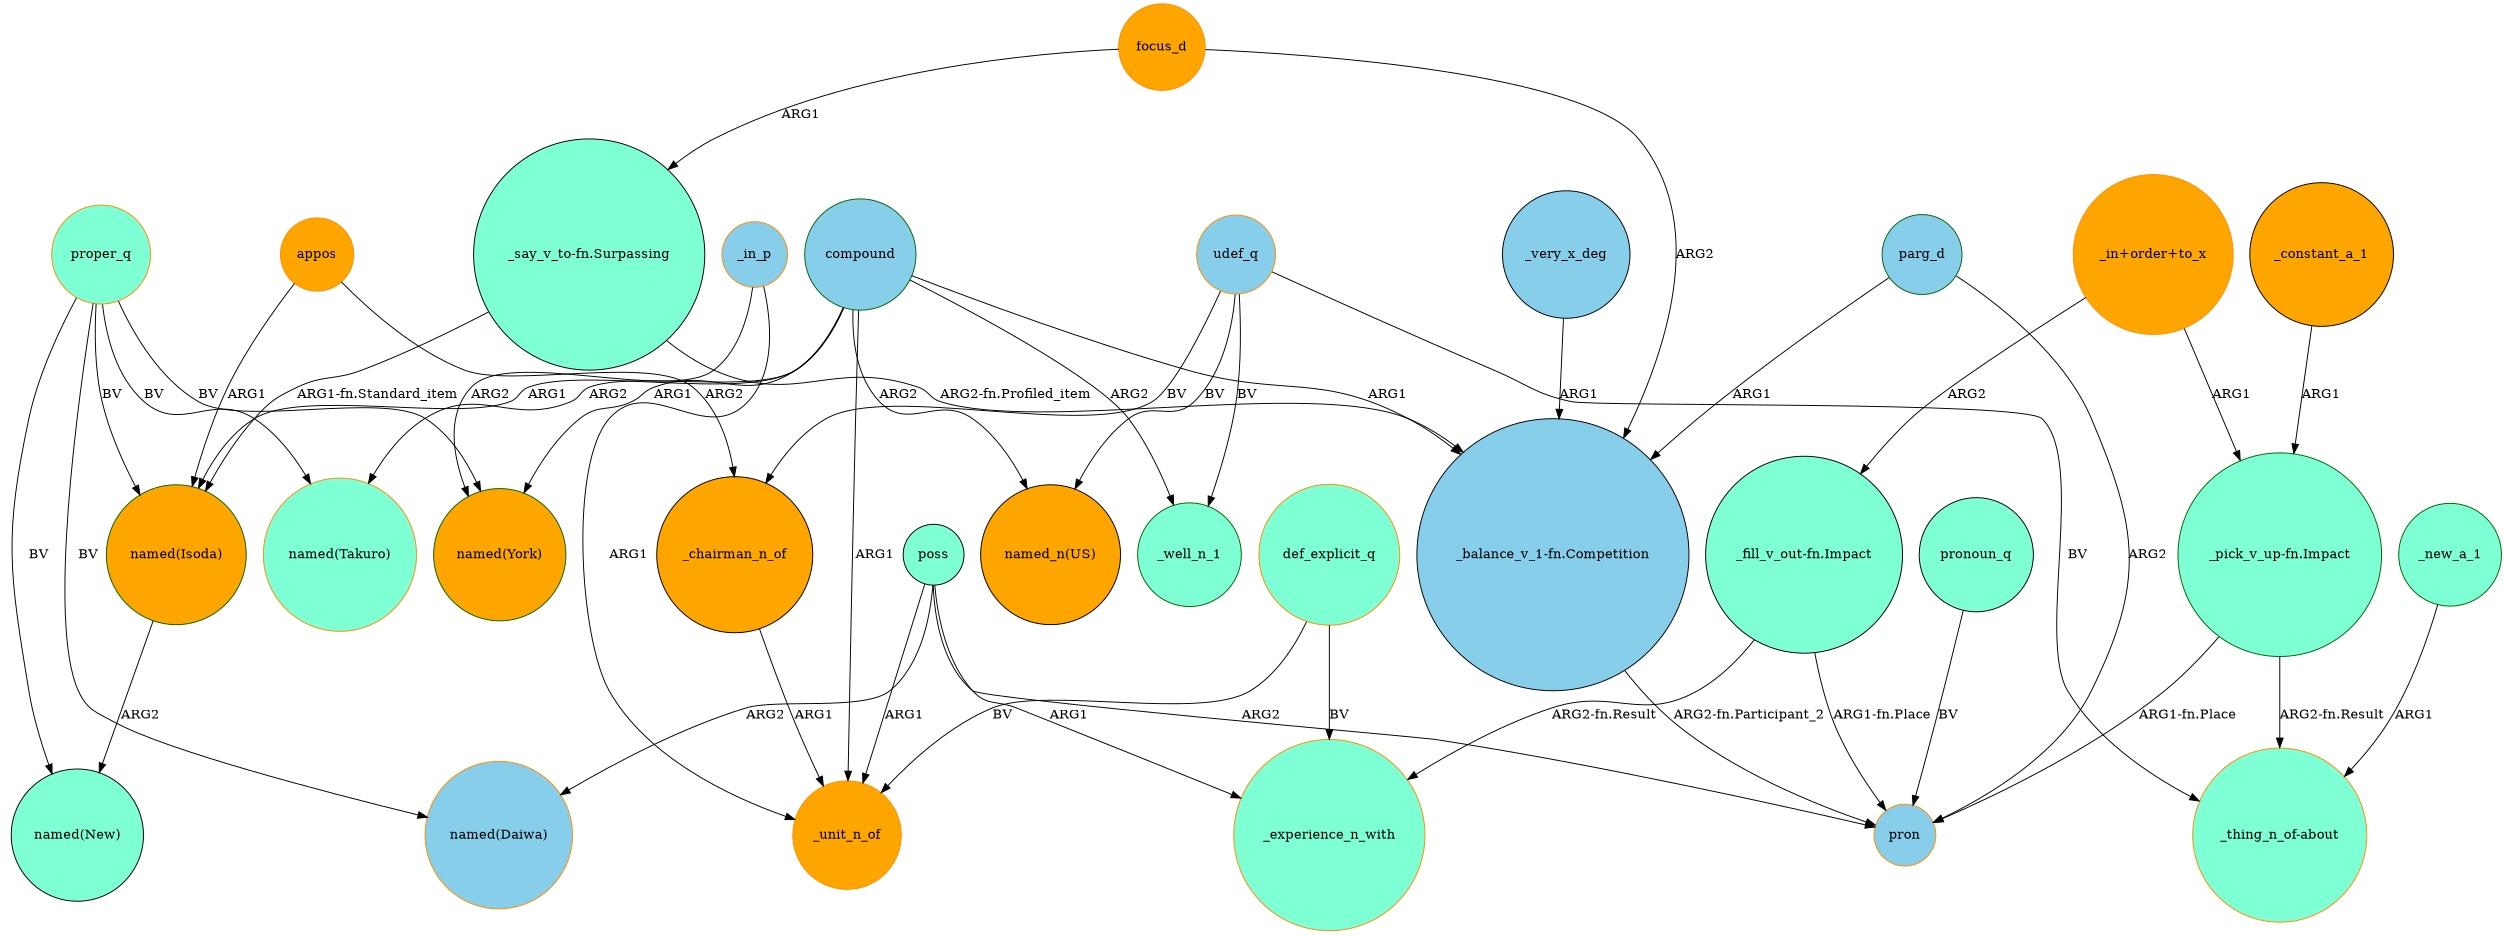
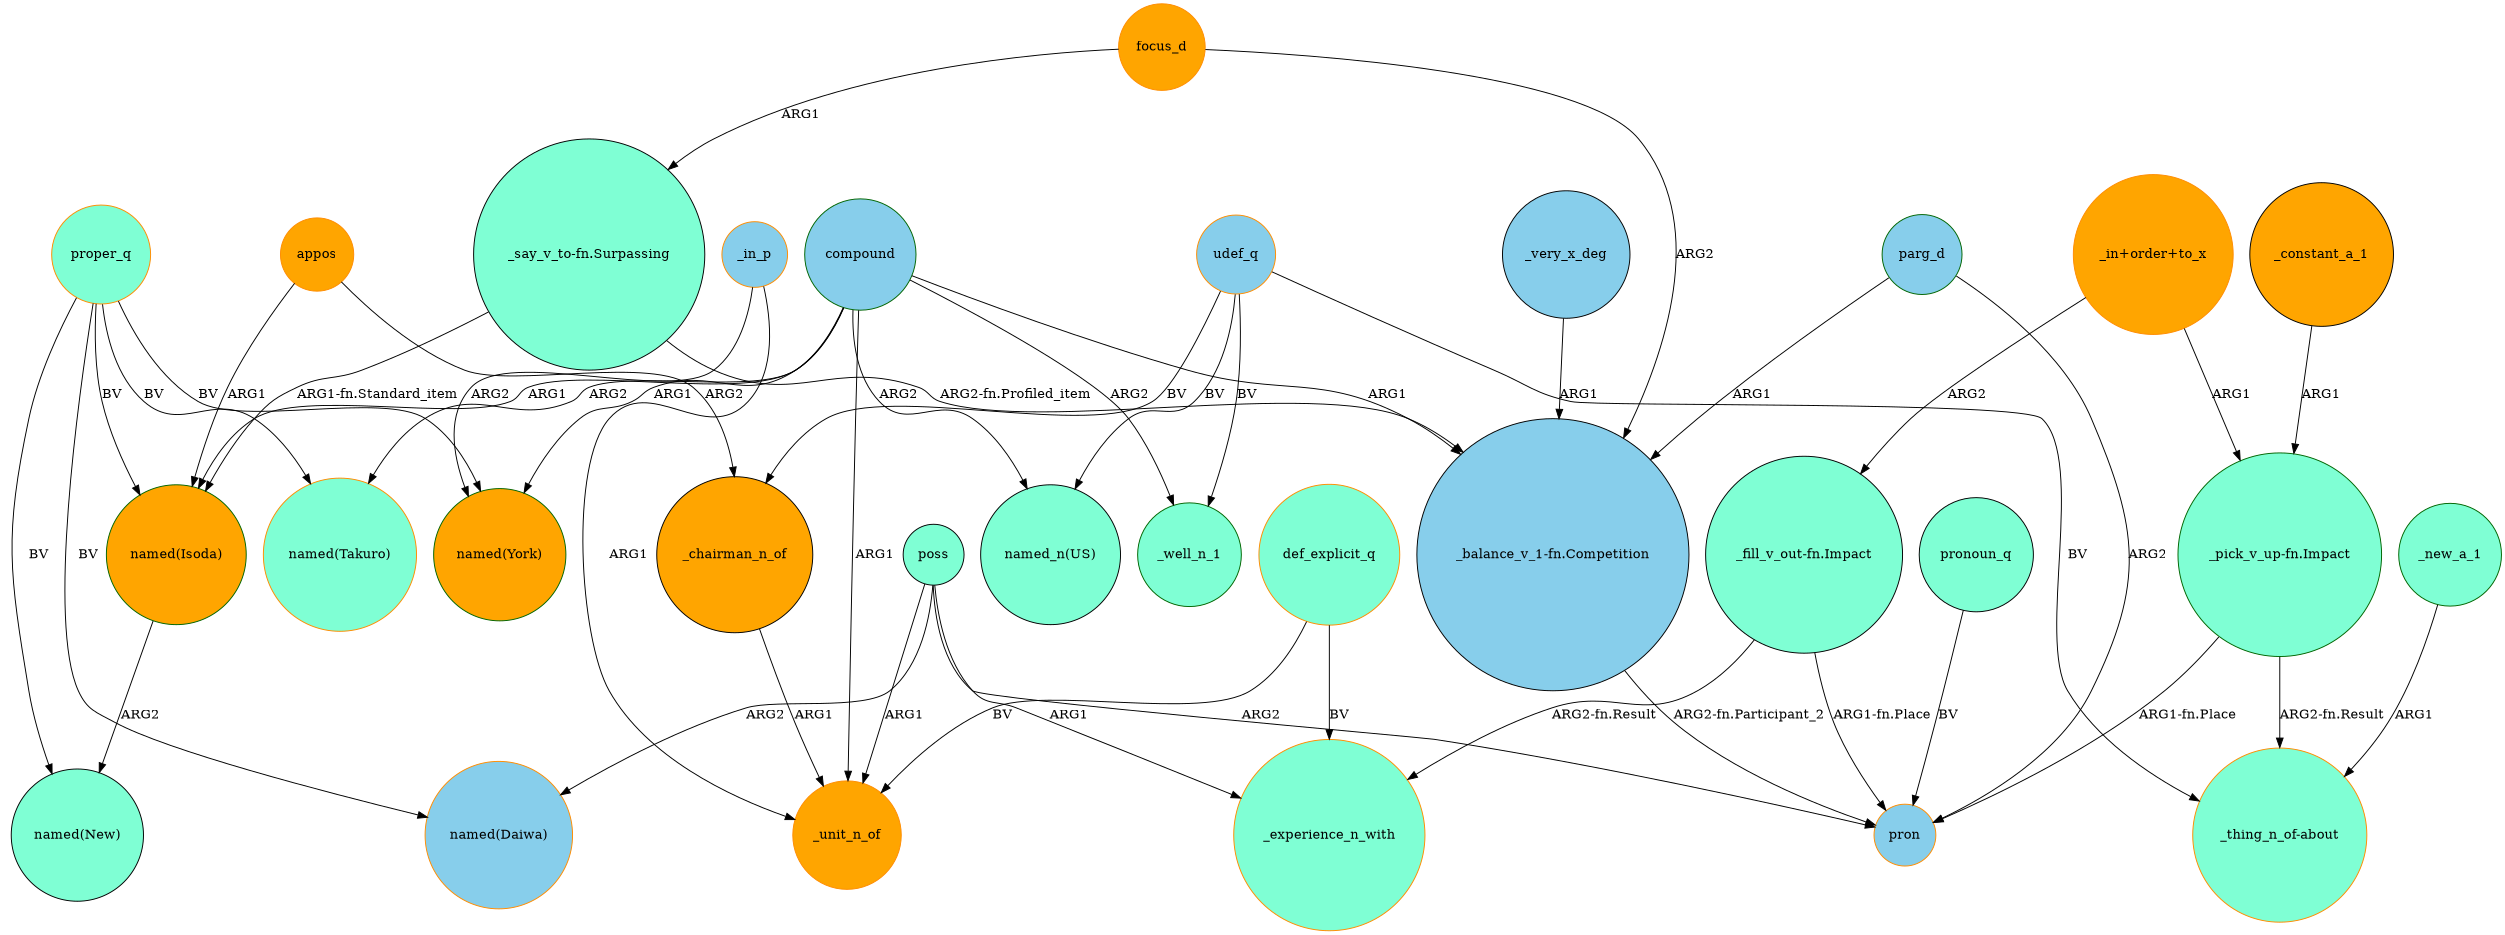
(1051, 555) -> (1051, 555)
